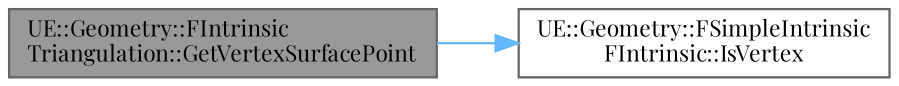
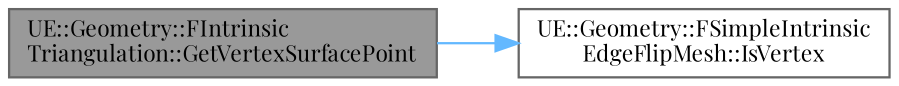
(704, 43) -> (704, 43)
